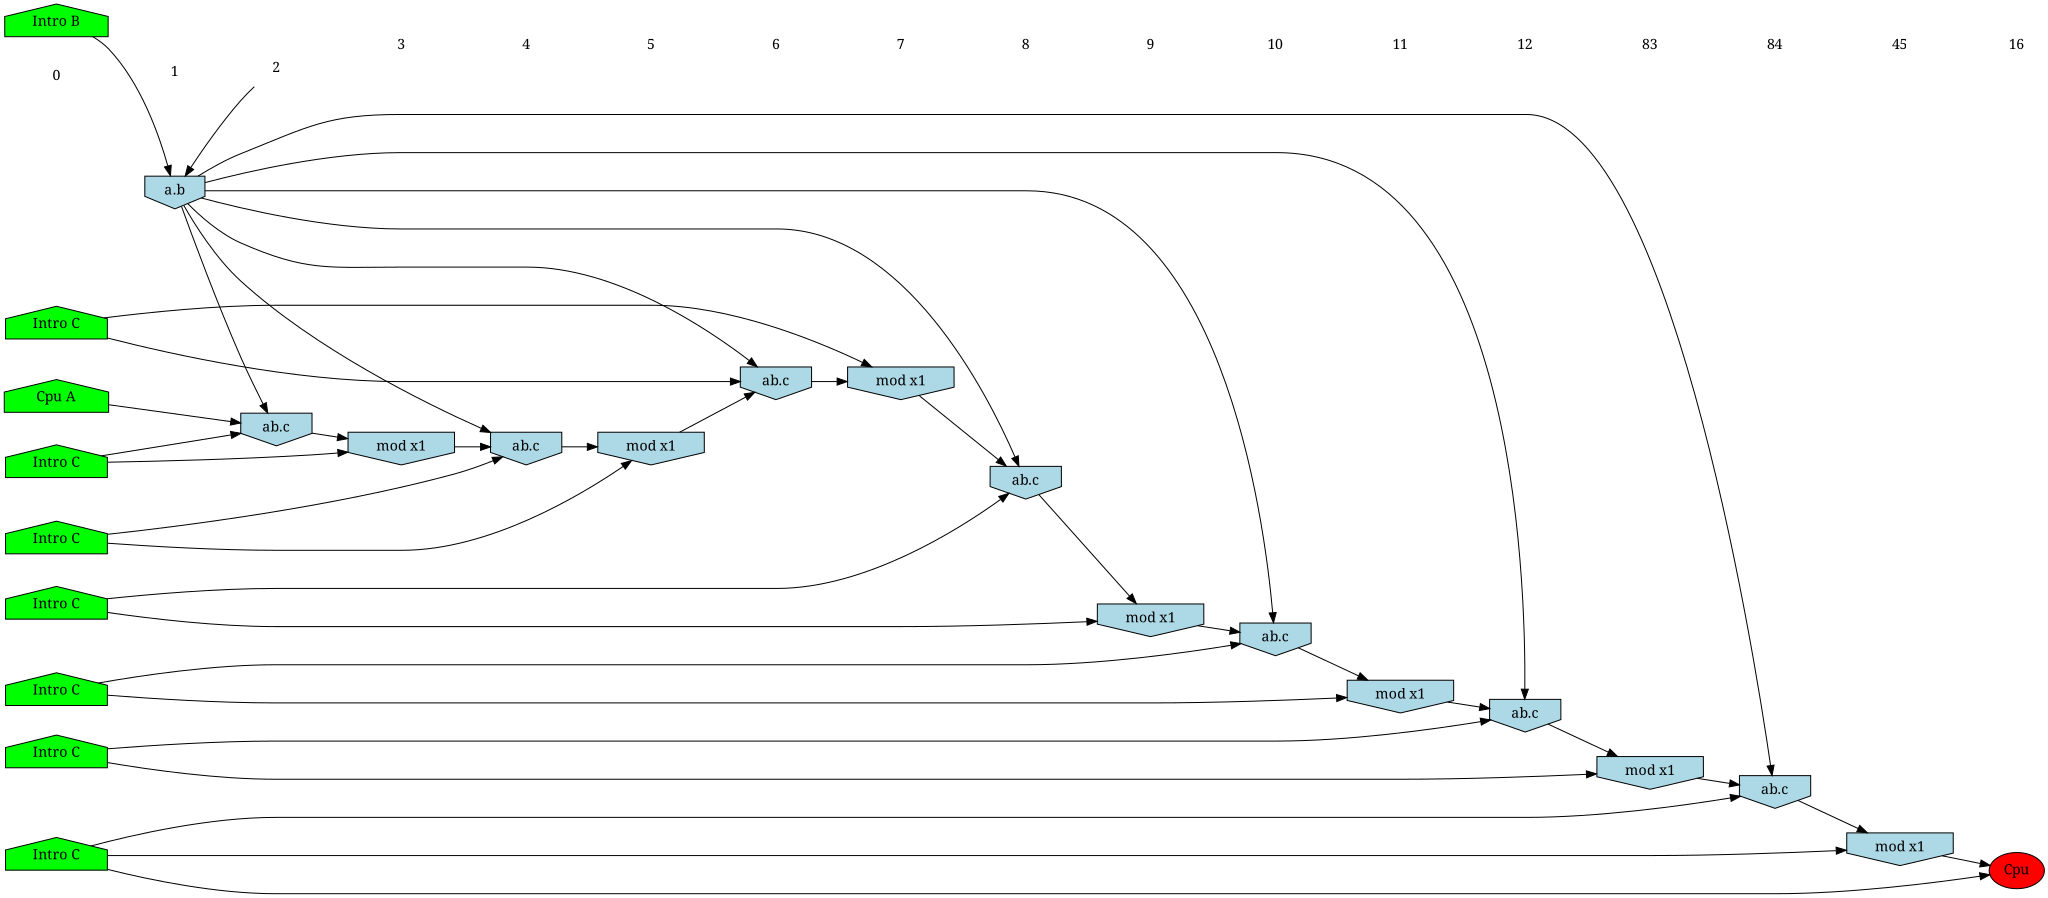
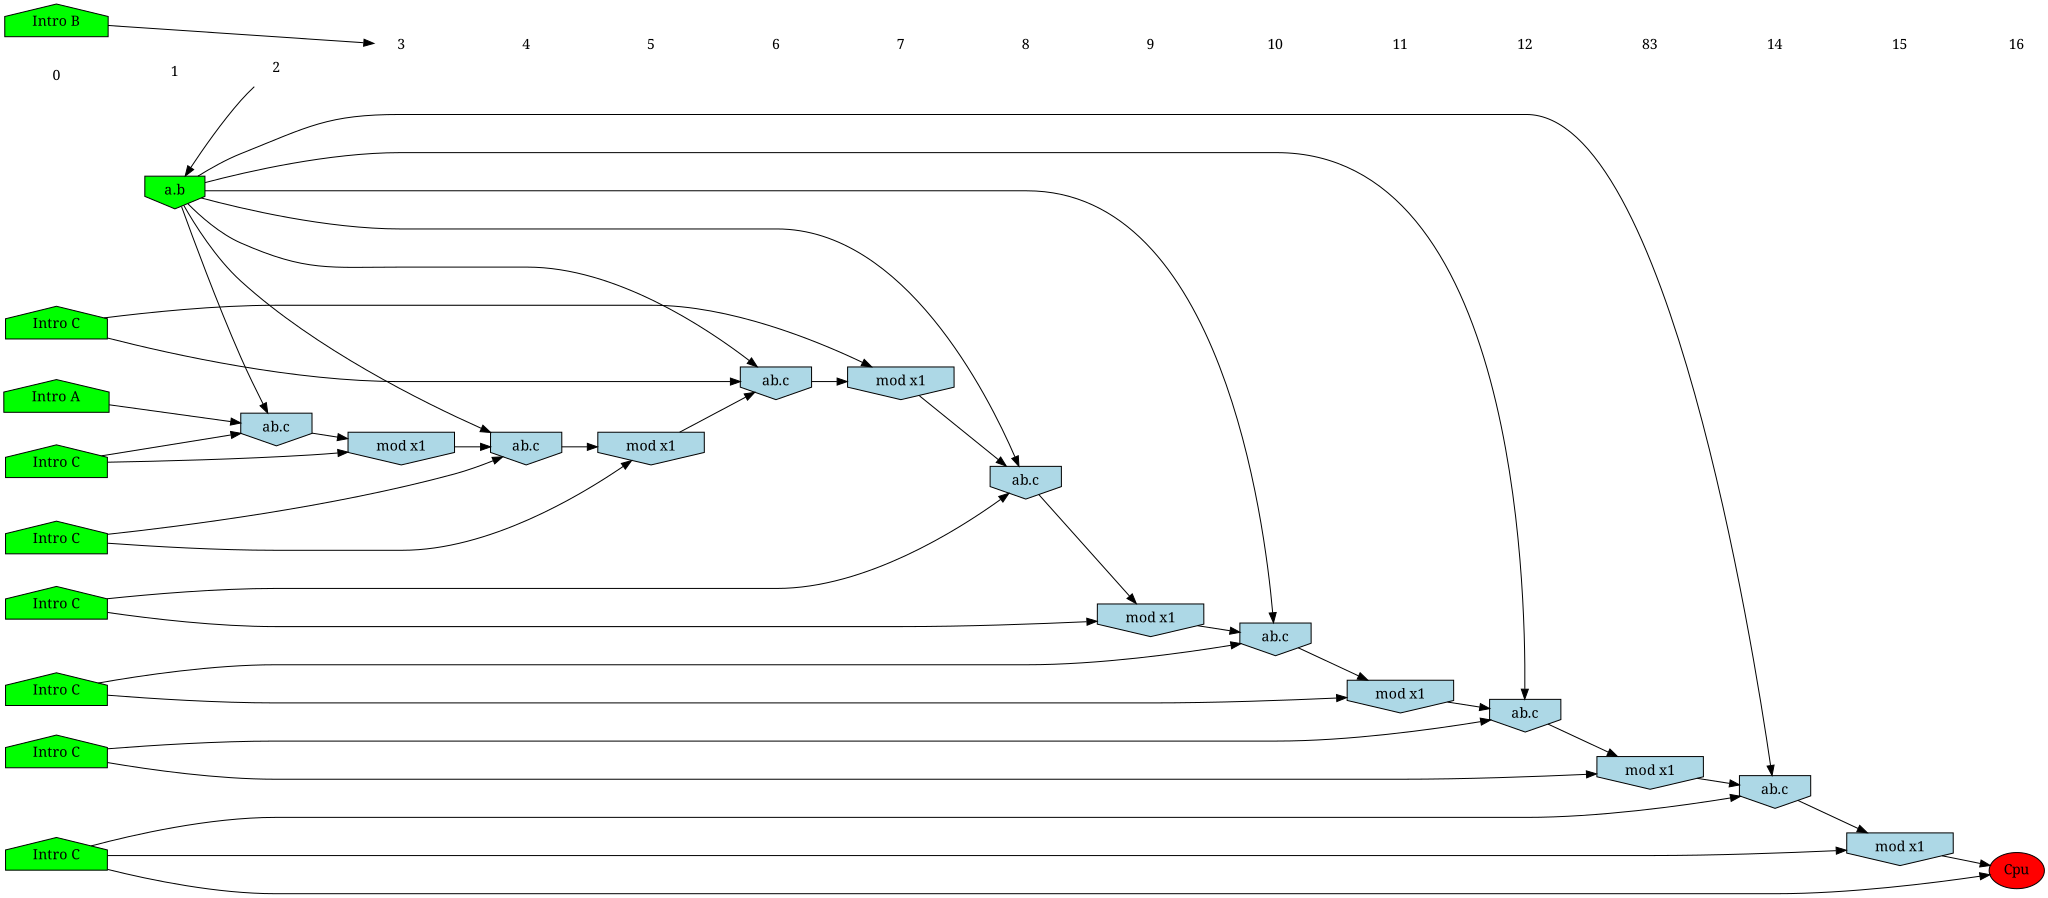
(1775, 45) -> (1775, 45)
(1900, 45) -> (1900, 45)
(140, 95) -> (236, 34)
(175, 191) -> (175, 191)
(56, 398) -> (56, 398)
